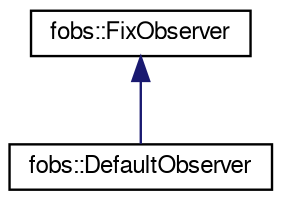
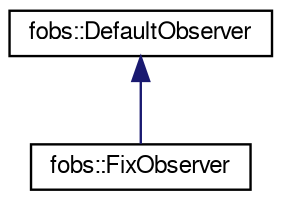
(141, 113) -> (141, 113)
